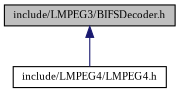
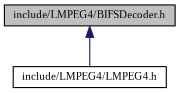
(90, 15) -> (90, 15)
